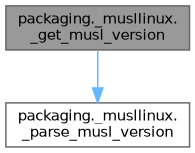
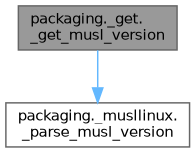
(98, 28) -> (98, 28)
